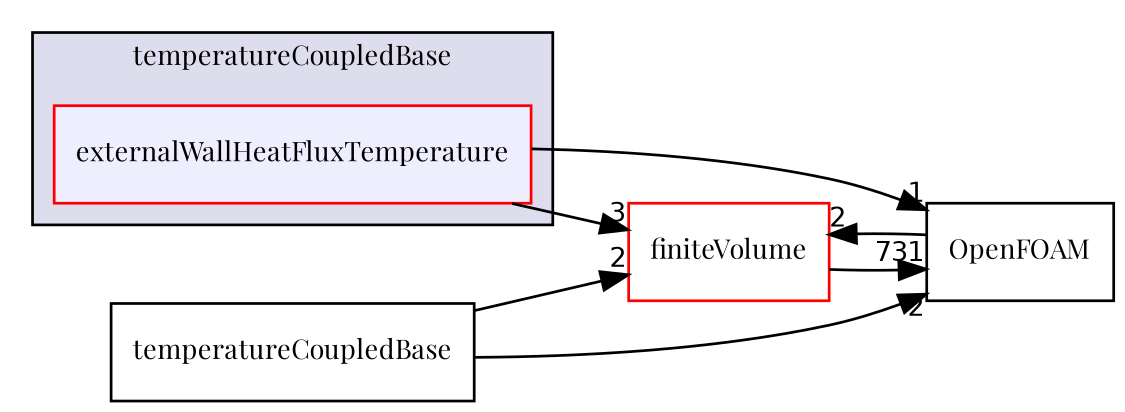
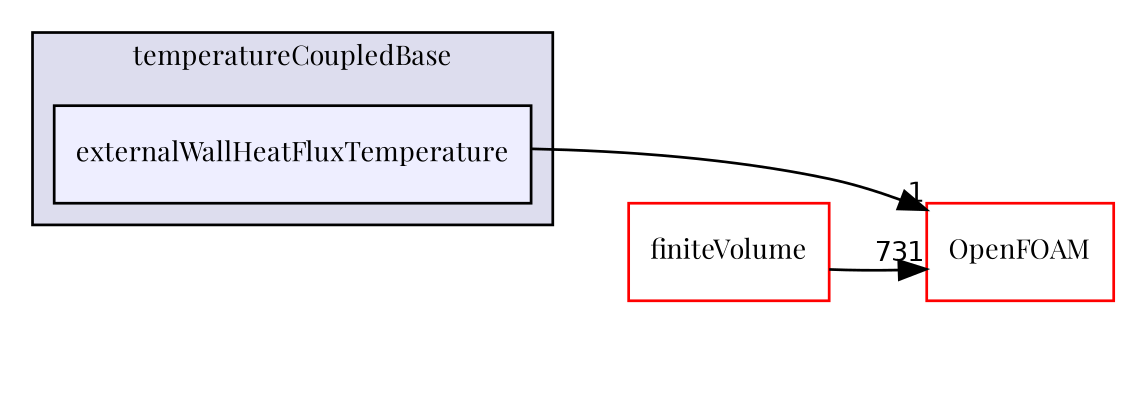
(293, 154) -> (293, 154)
(570, 217) -> none
(891, 234) -> none
(1020, 252) -> (1020, 252)
(293, 352) -> none
